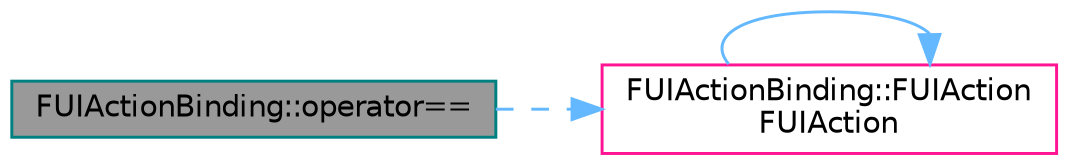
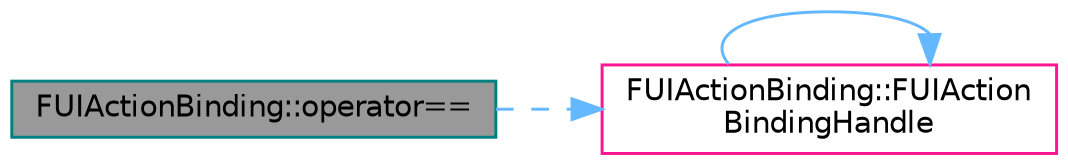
(829, 109) -> (829, 109)
